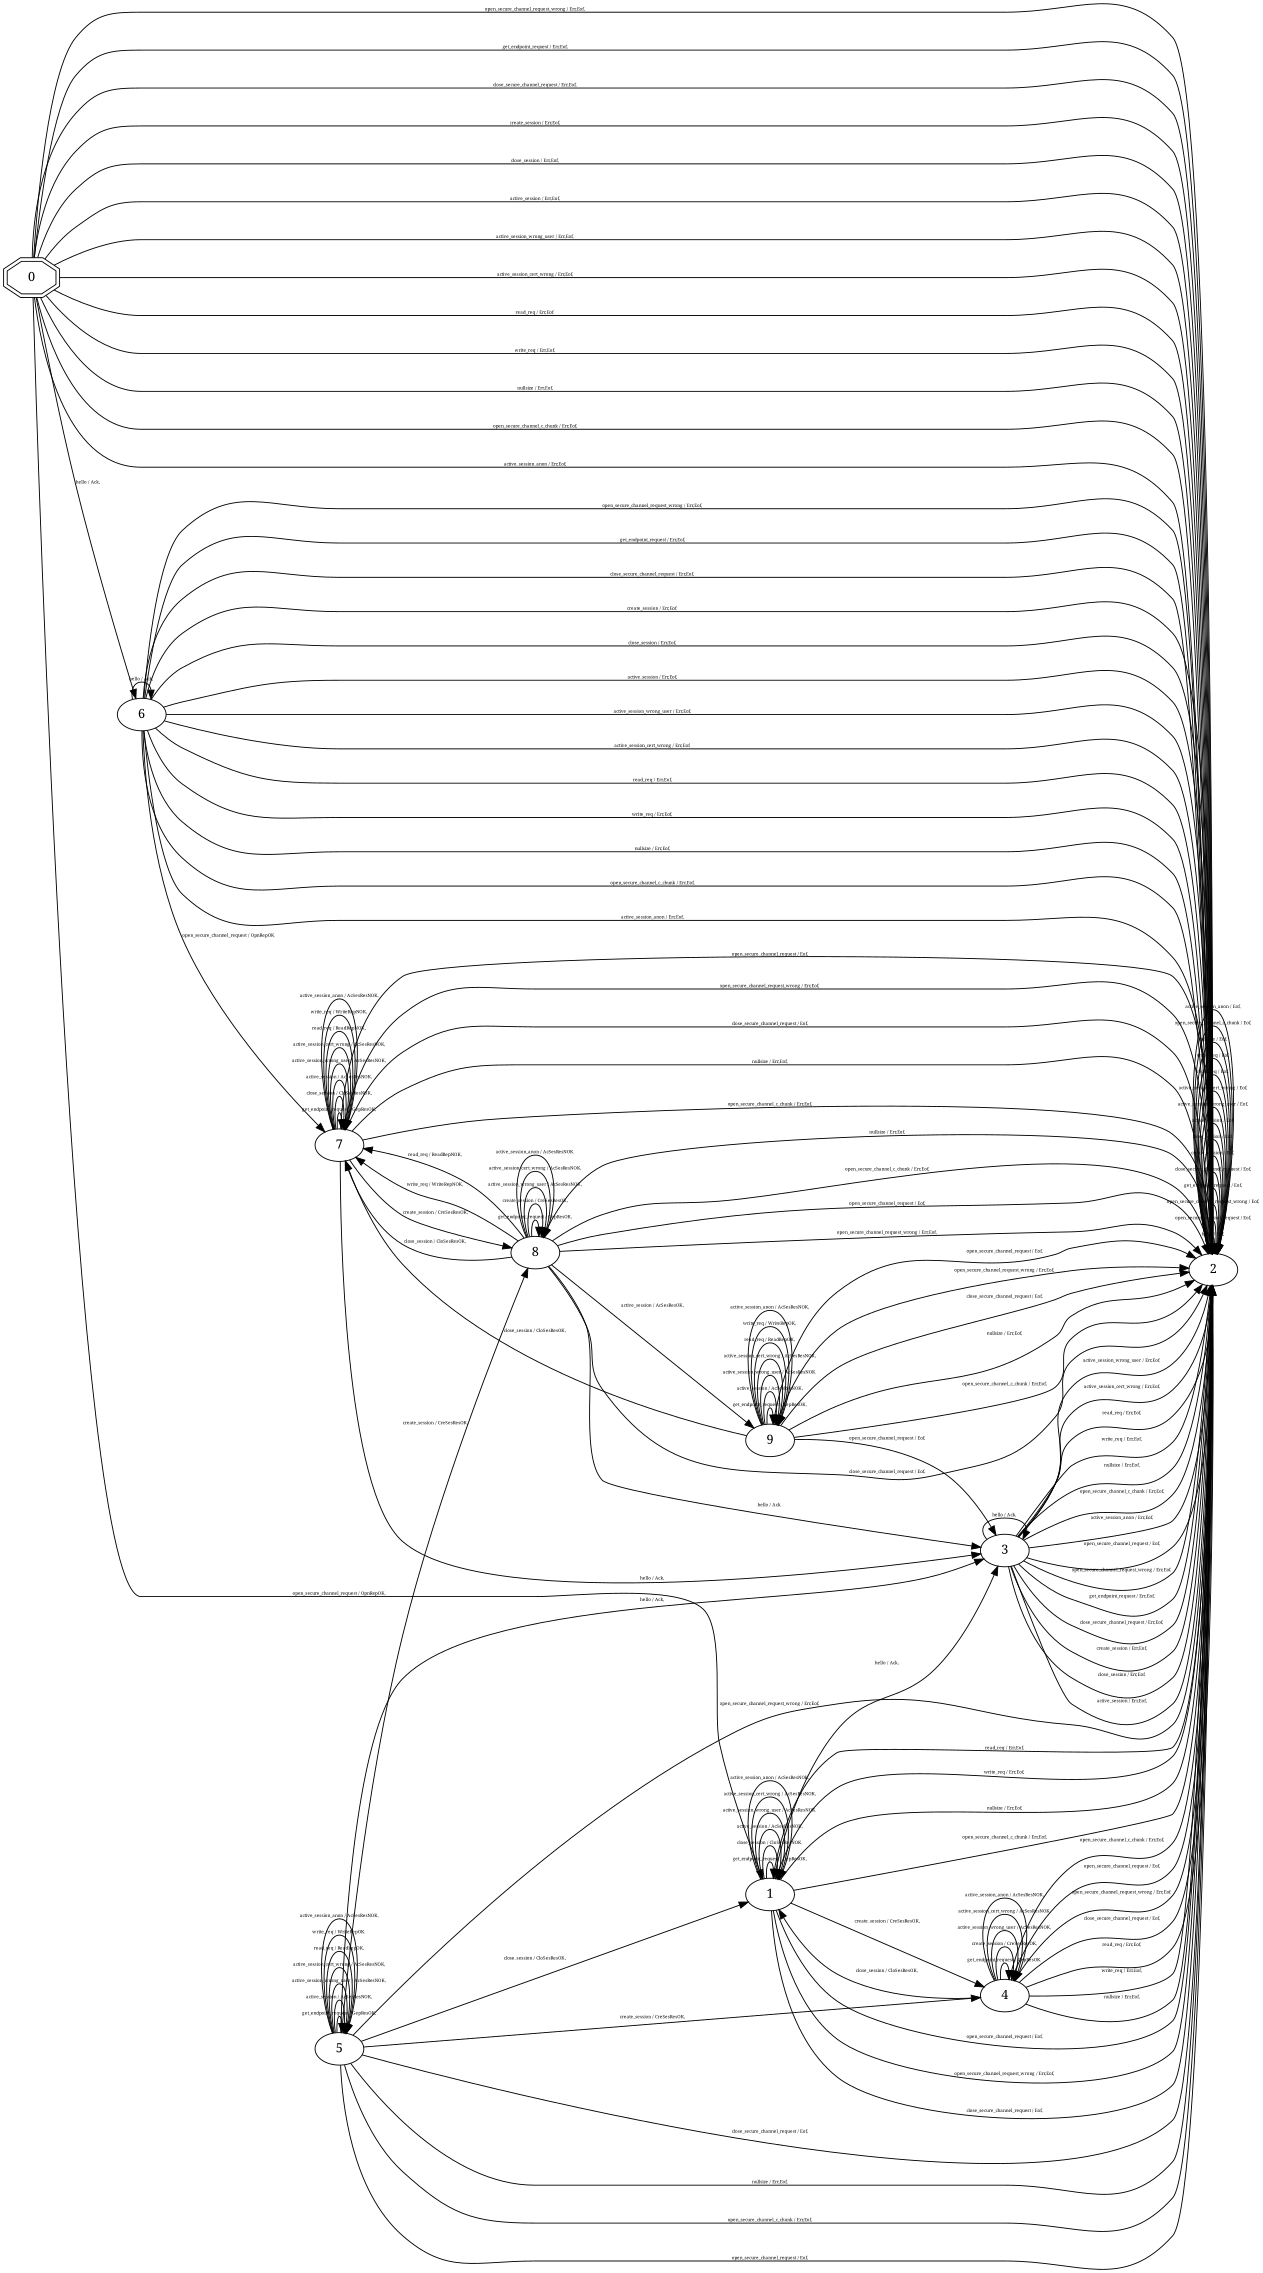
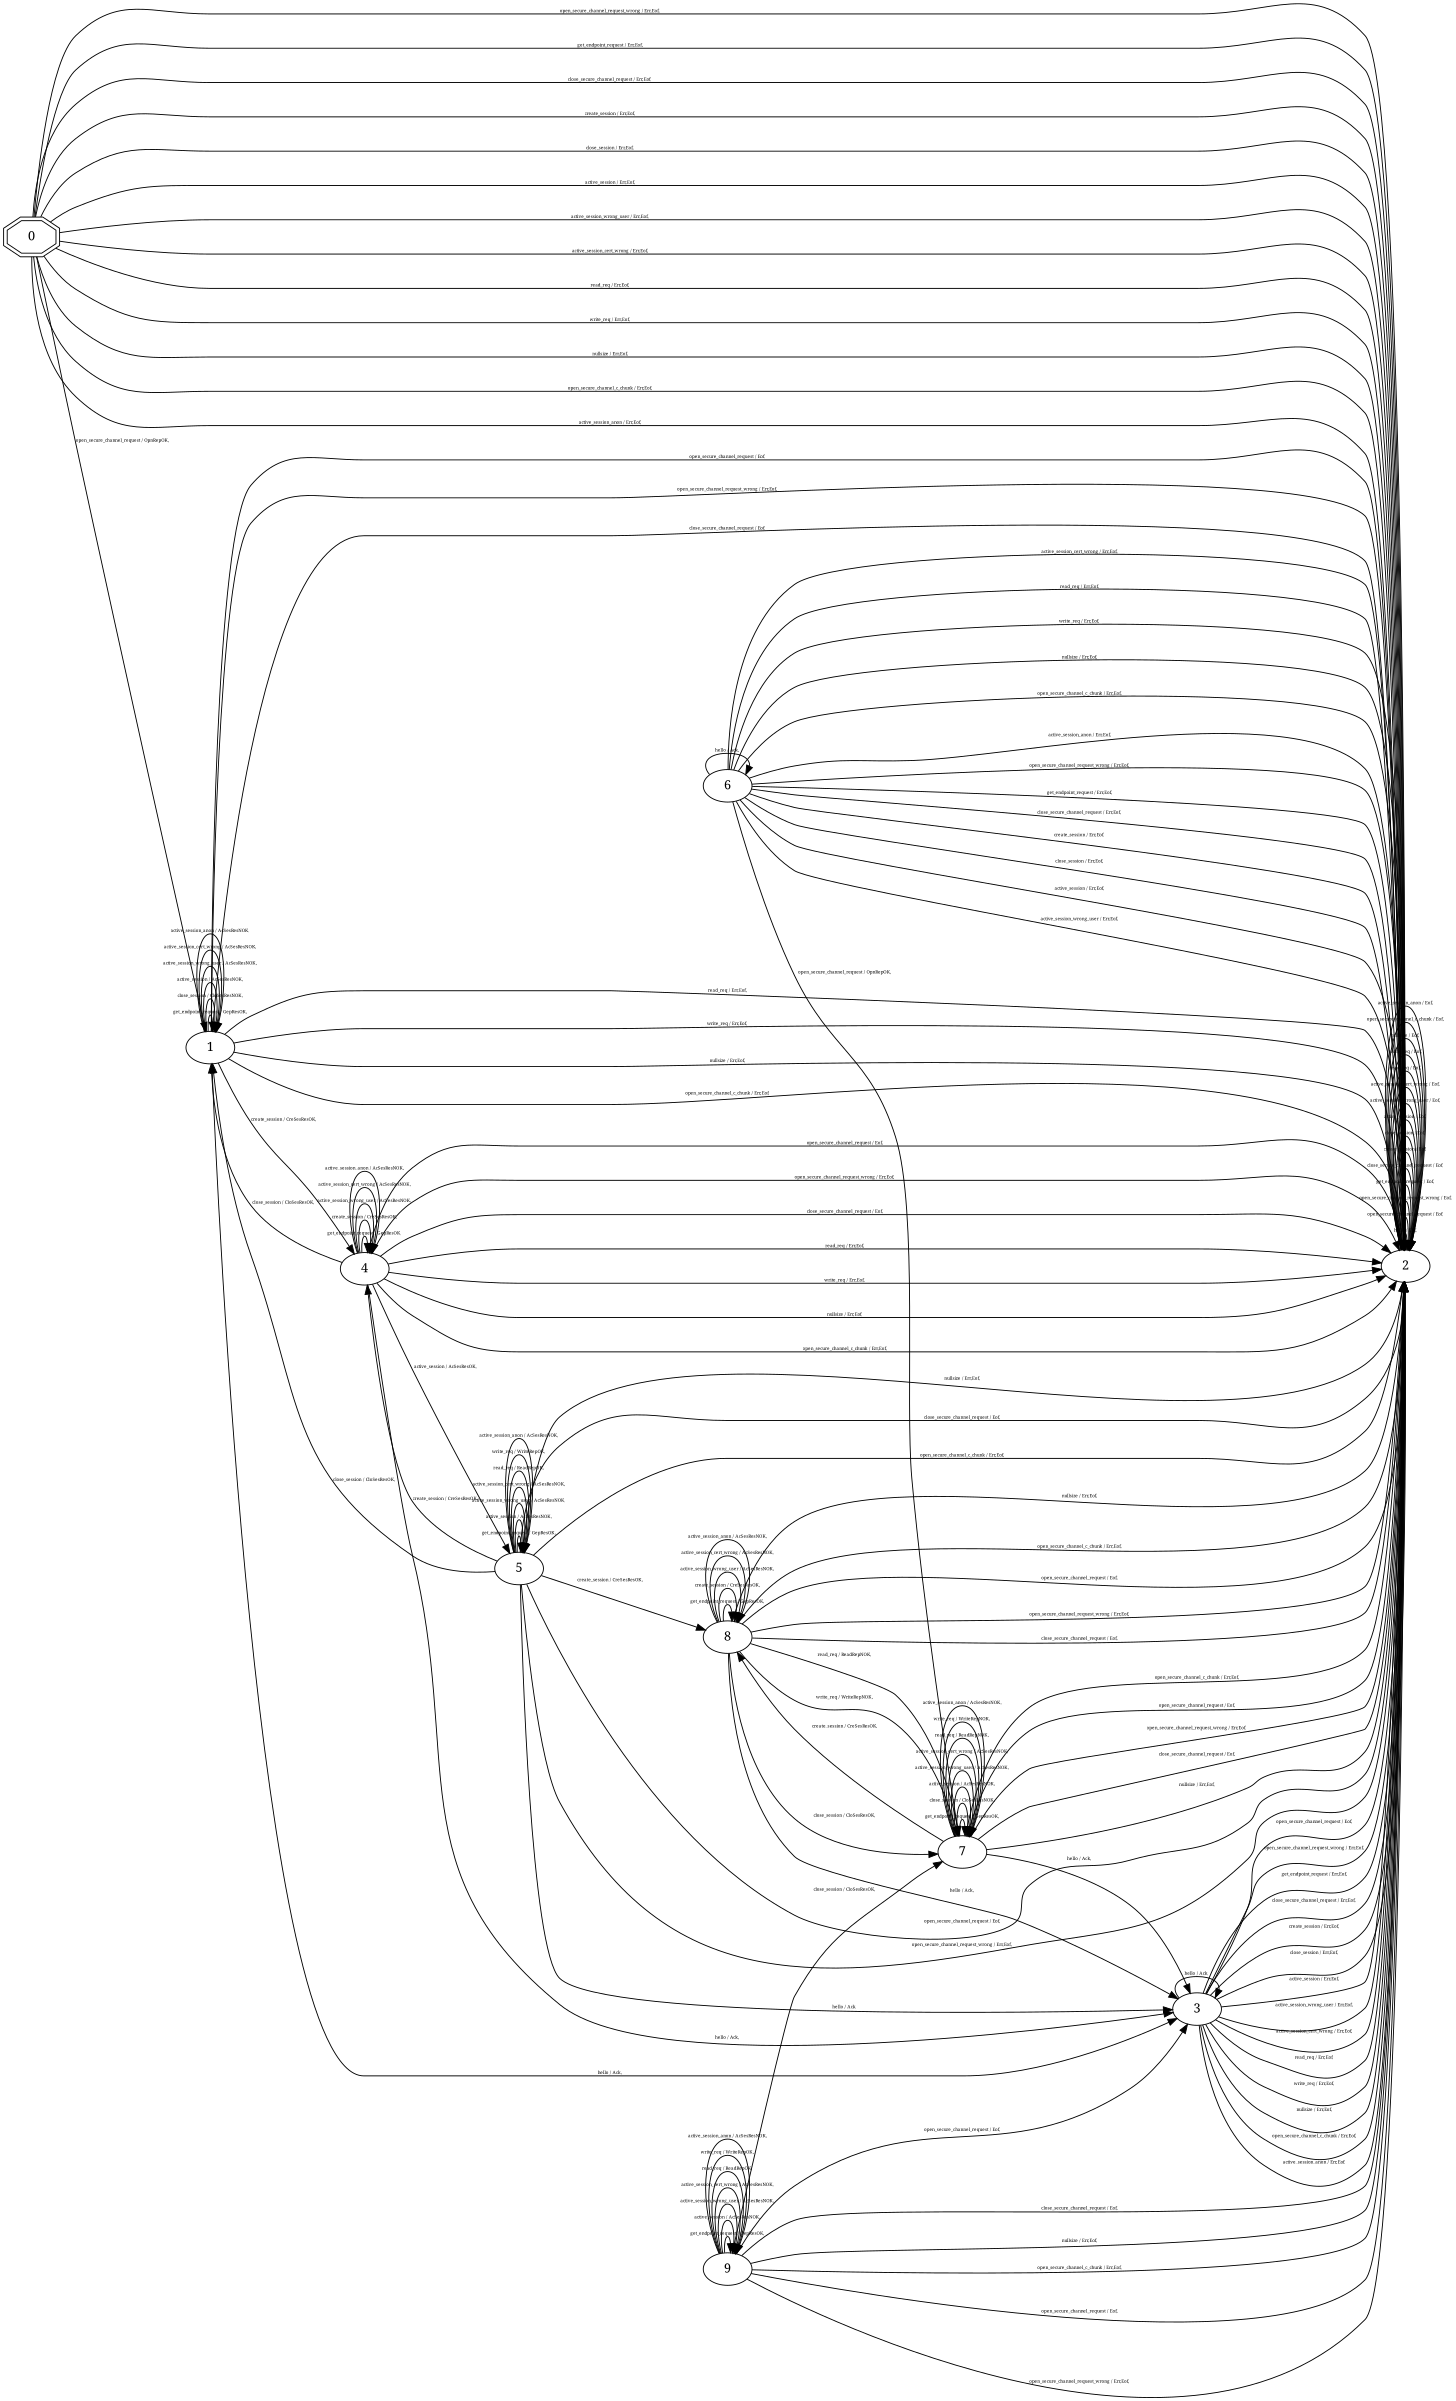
(78, 495) -> none
(649, 1344) -> none
none -> (436, 1416)
none -> (506, 1952)
